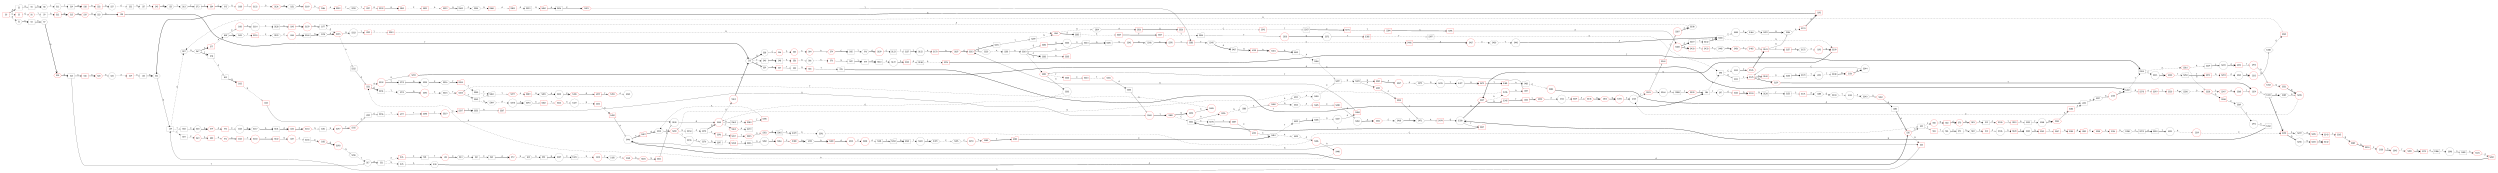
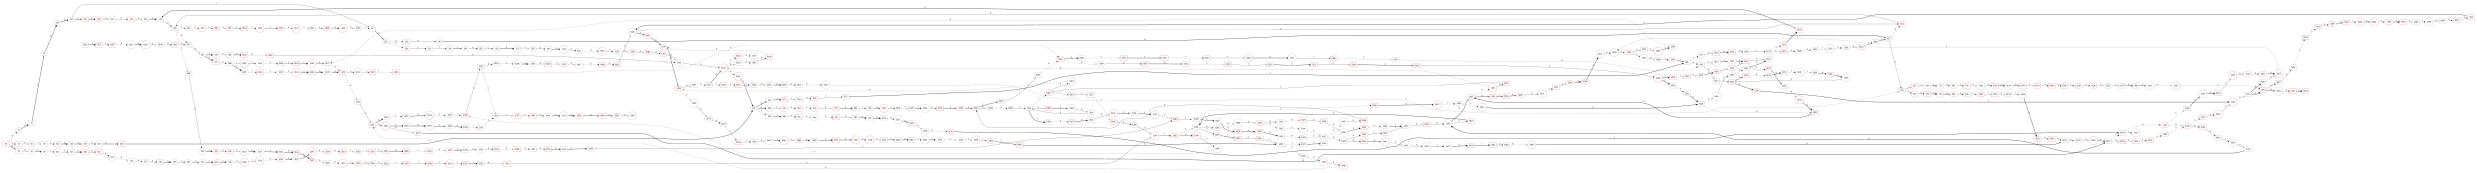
(1097, 43) -> (1081, 121)
(2170, 75) -> none
